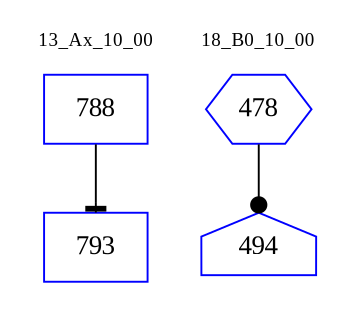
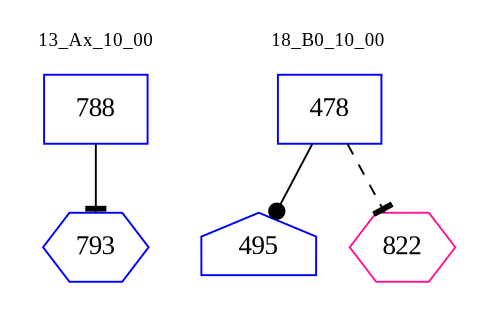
(259, 109) -> (330, 109)
(96, 247) -> (96, 247)
(259, 247) -> (259, 247)
none -> (402, 247)
